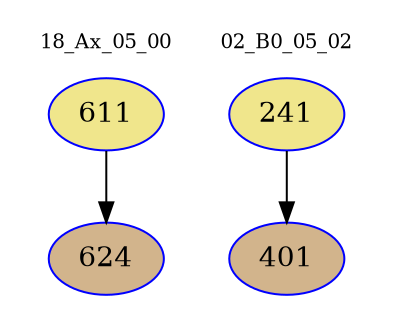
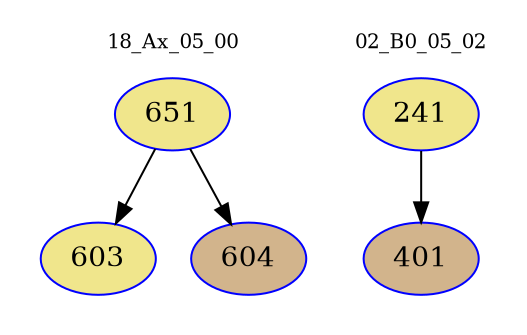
(106, 114) -> (172, 114)
none -> (98, 259)
(106, 259) -> (249, 259)
